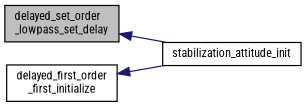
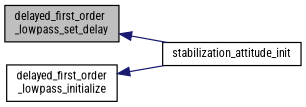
(62, 24) -> (62, 24)
(62, 83) -> (62, 83)
